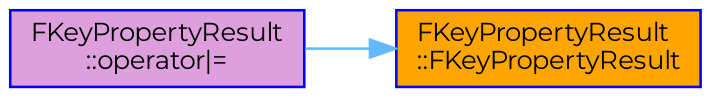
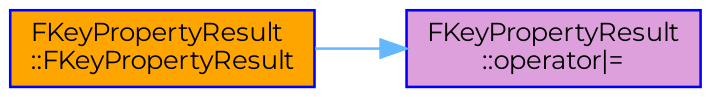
(337, 49) -> (348, 49)
